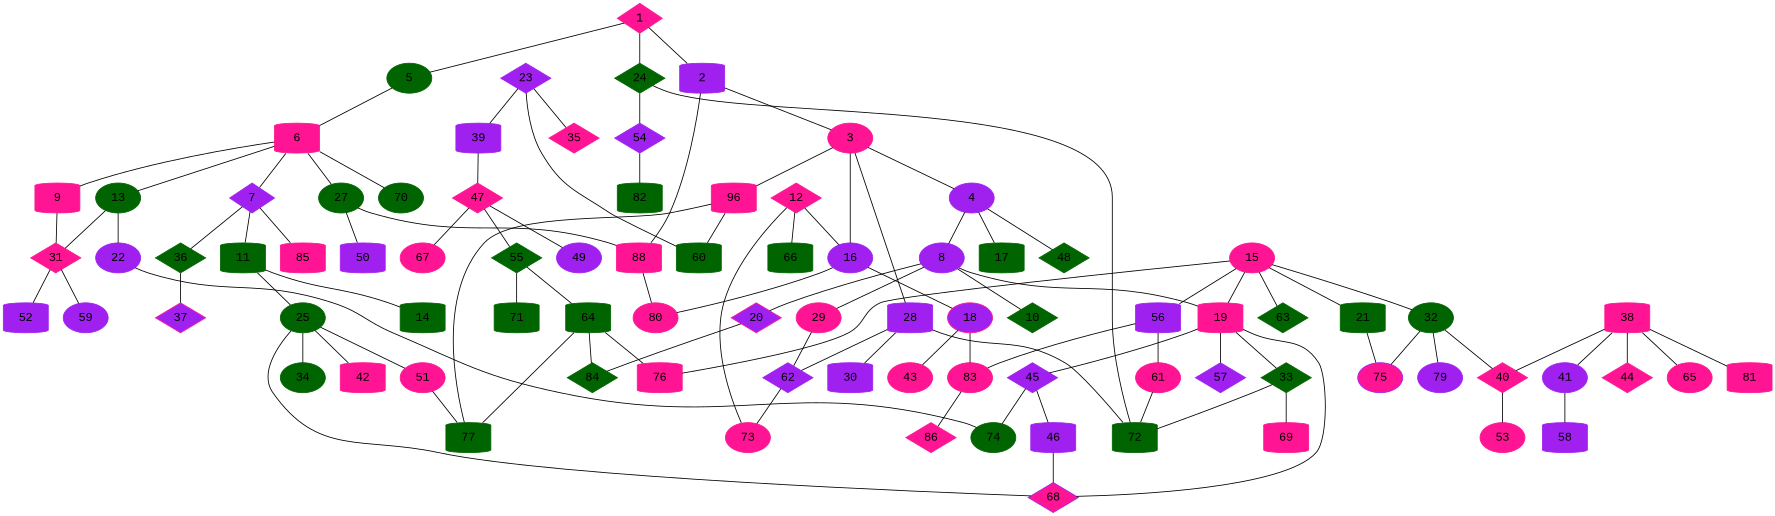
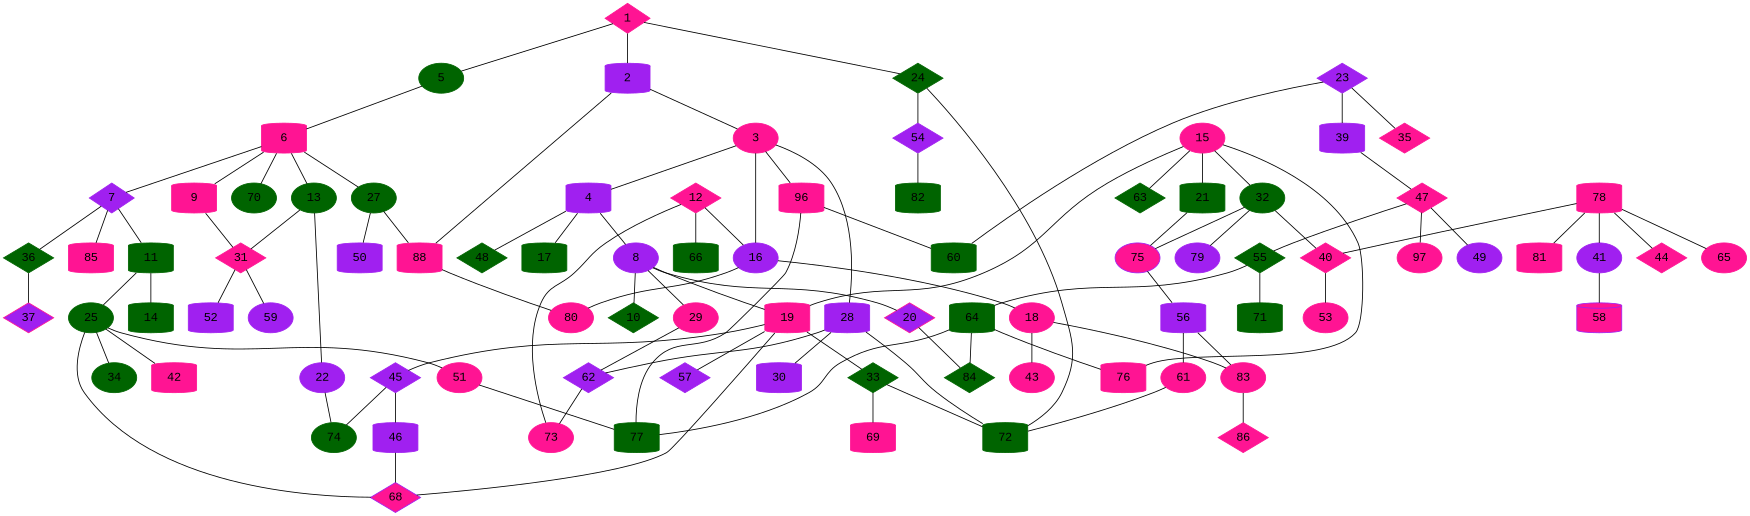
(972, 198) -> (588, 198)
(423, 258) -> (1420, 258)
(1208, 286) -> (1162, 290)
(970, 318) -> (1032, 318)
(1627, 318) -> (1599, 198)
(1565, 438) -> (1599, 318)
